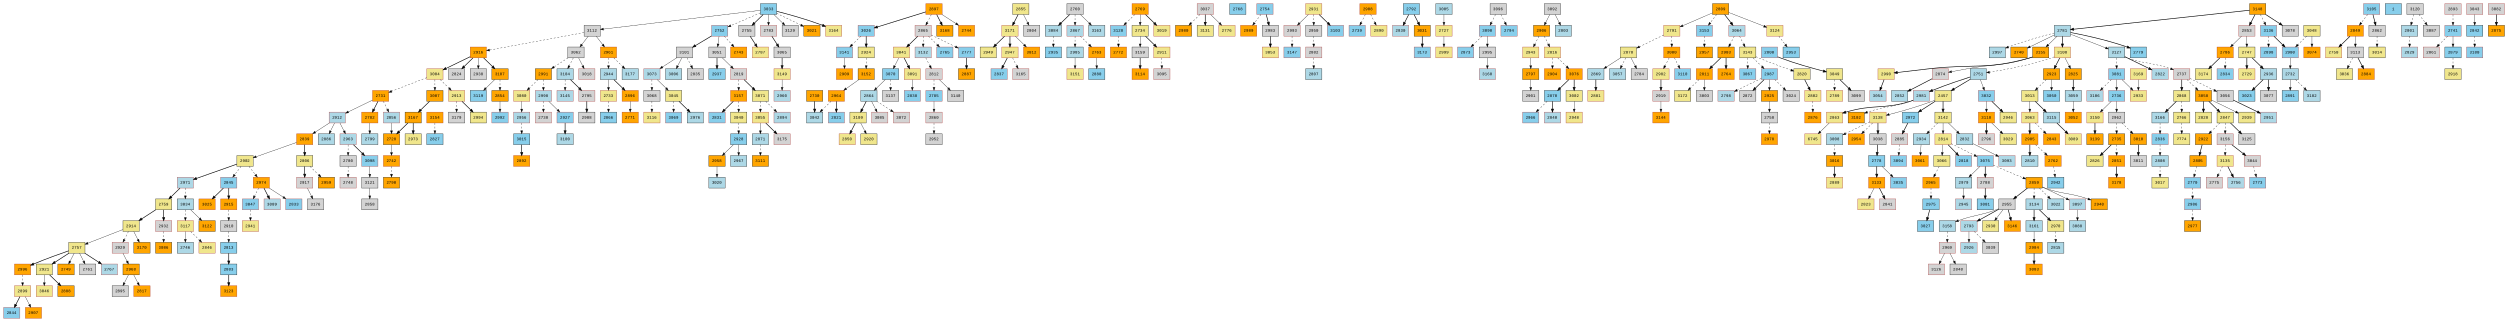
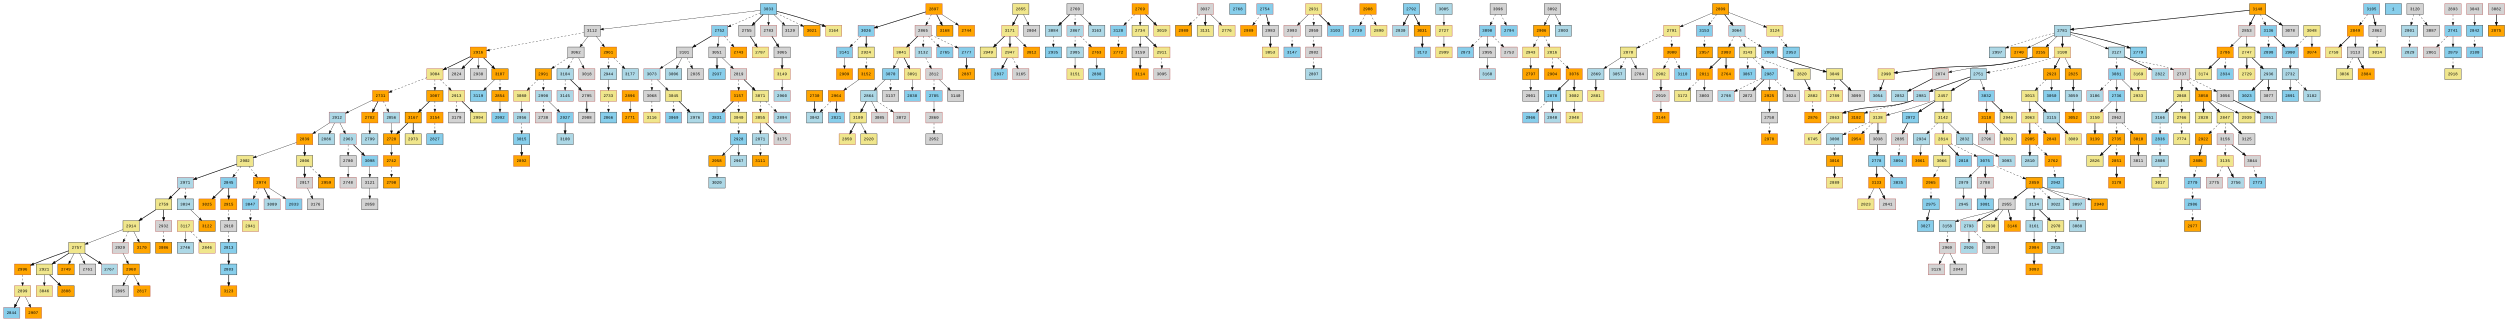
none -> (1752, 41)
none -> (1509, 52)
(618, 84) -> none
(2138, 96) -> (2138, 96)
none -> (435, 105)
(348, 170) -> (348, 170)
(185, 214) -> none
